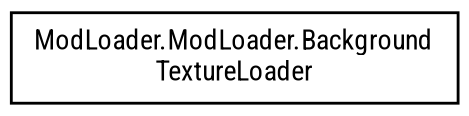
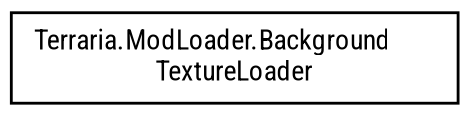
(235, 58) -> (235, 58)
